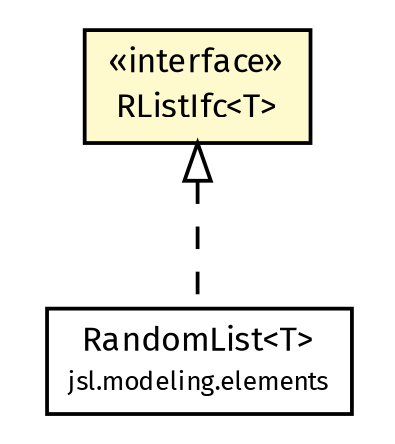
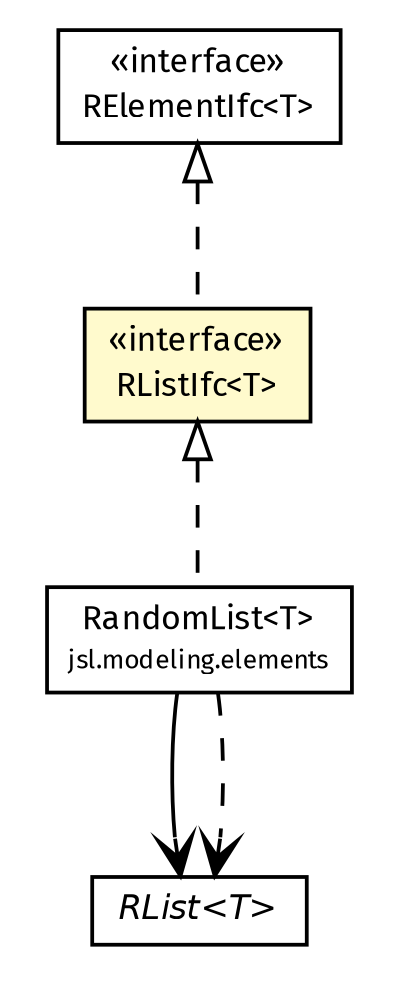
none -> (198, 87)
none -> (198, 911)
